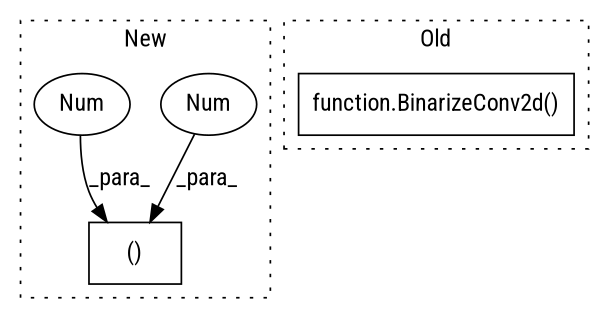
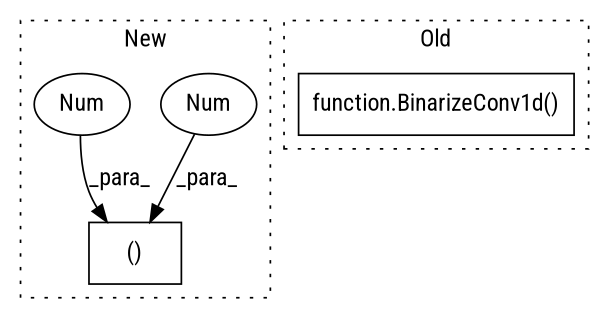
(436, 104) -> (436, 104)
